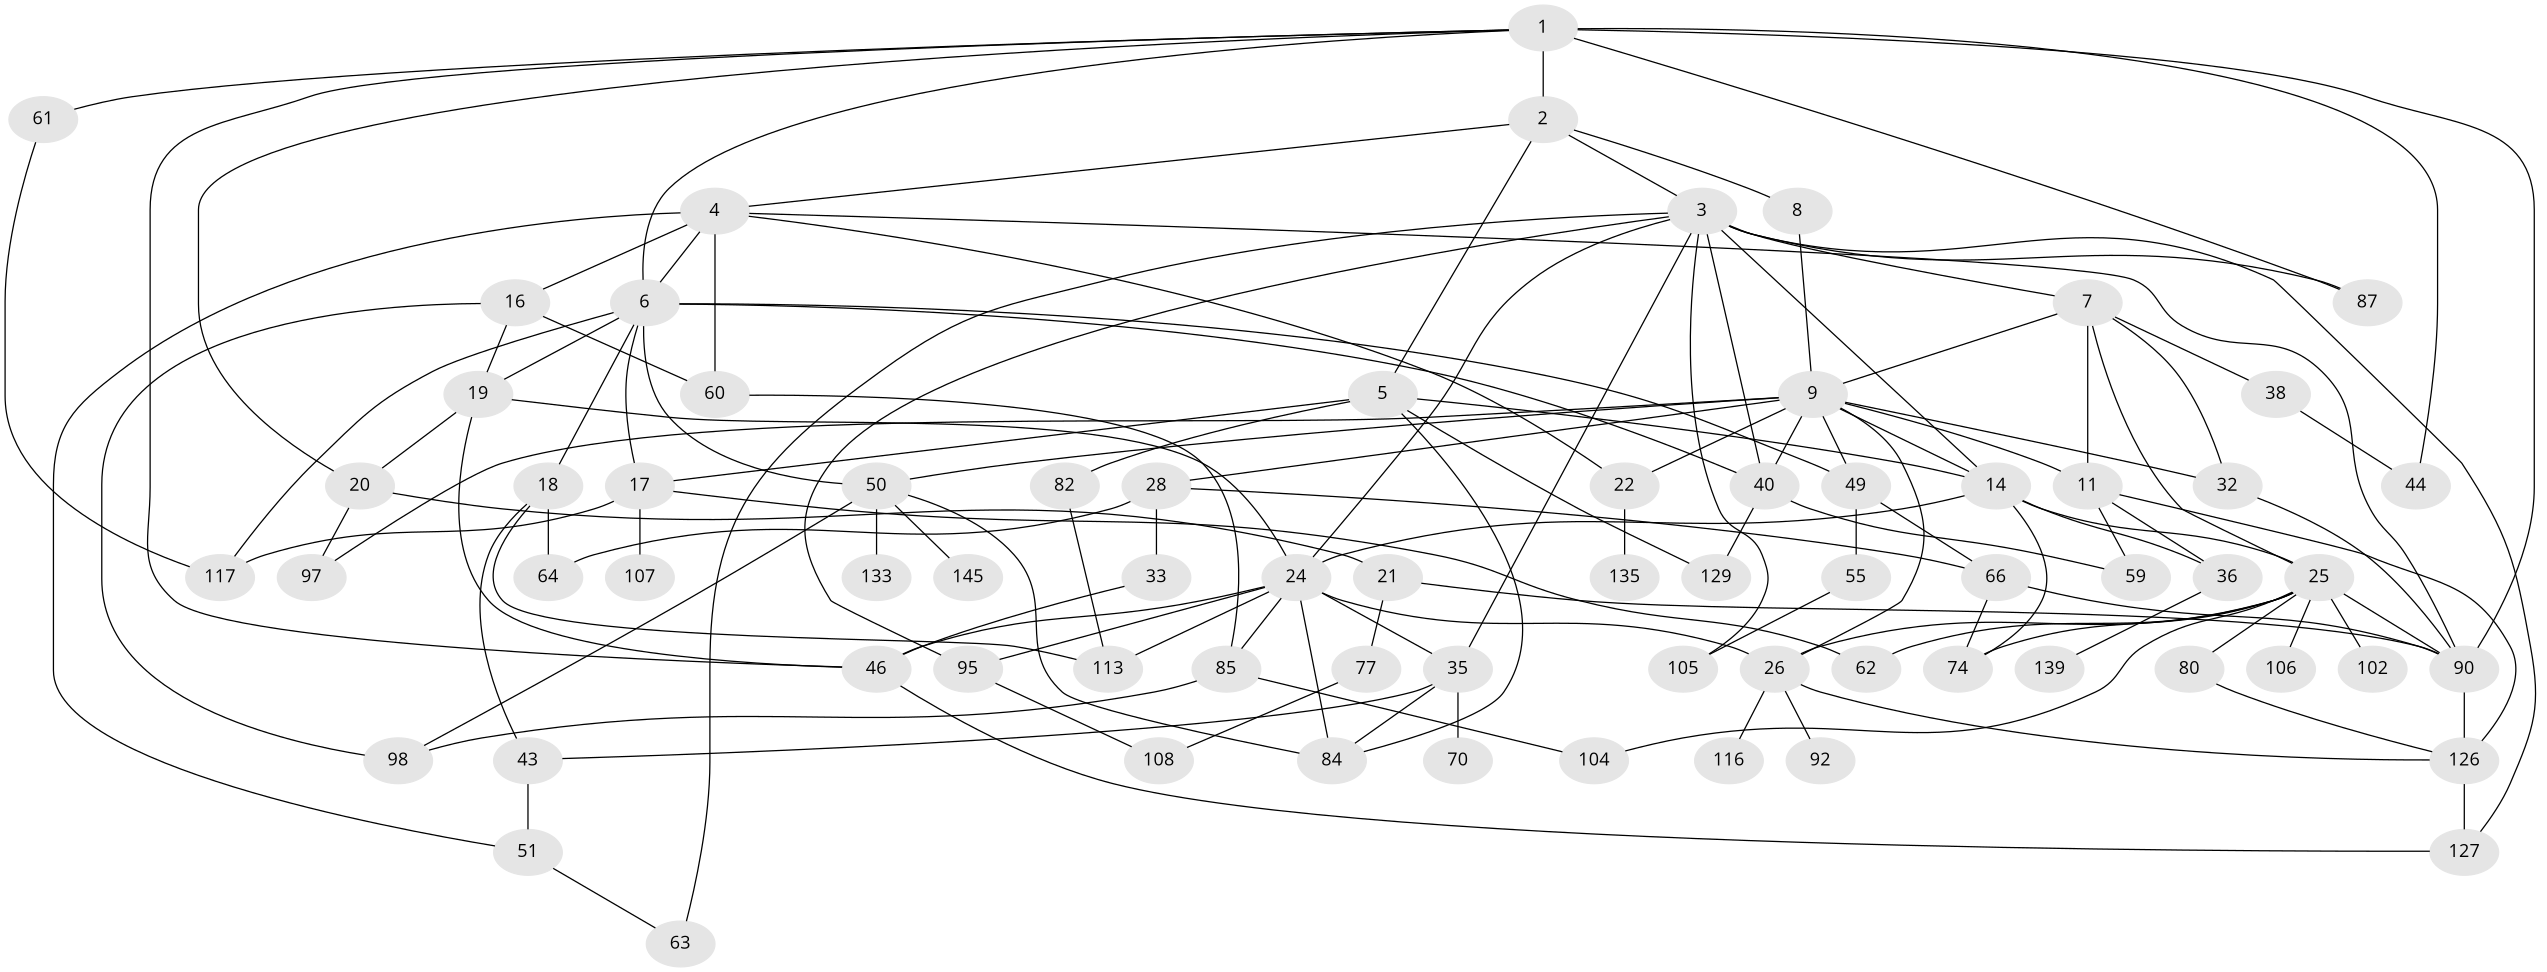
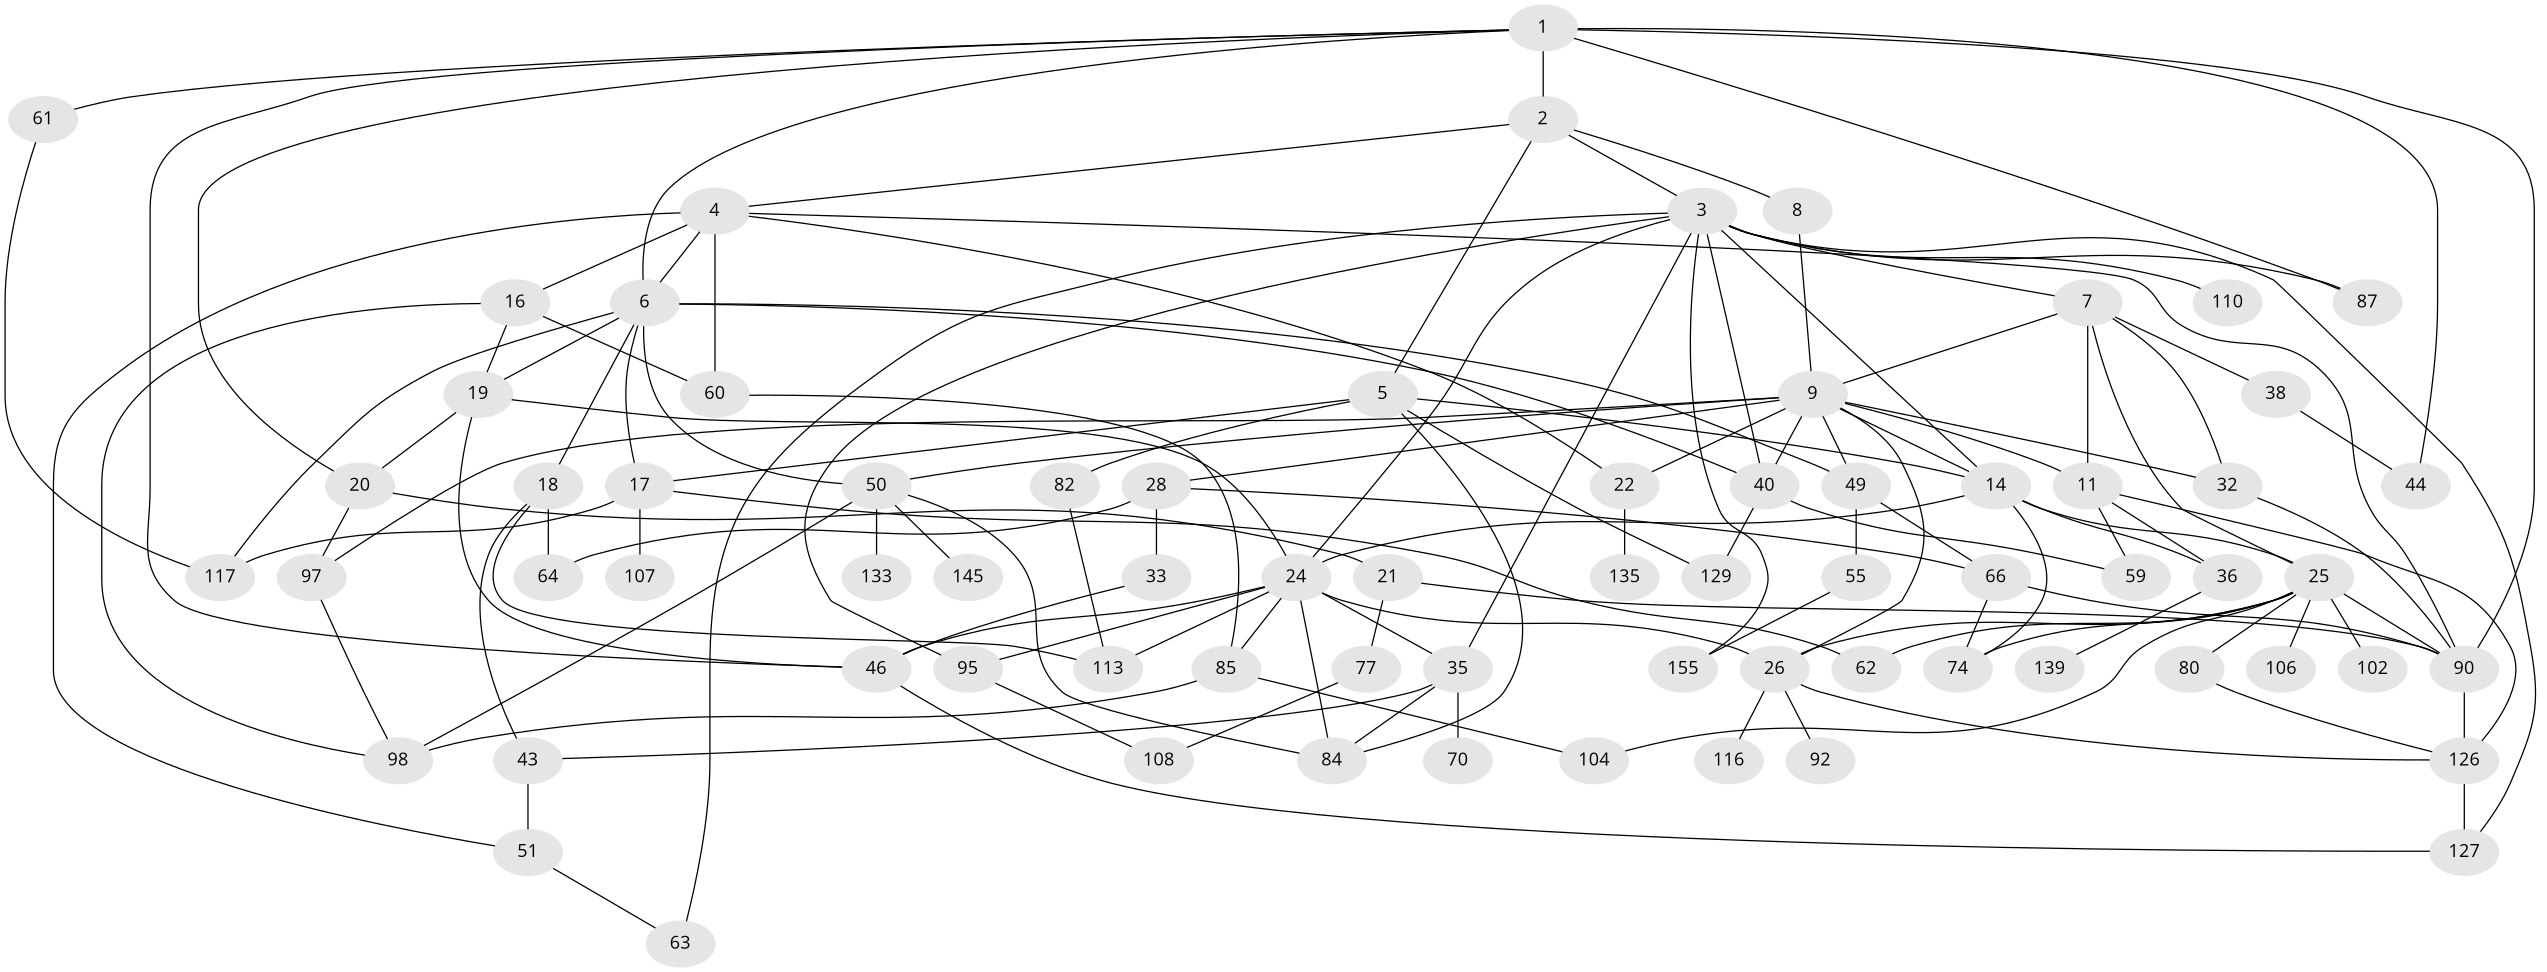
none -> (2228, 303)
(1683, 669) -> (1683, 669)
none -> (353, 670)
